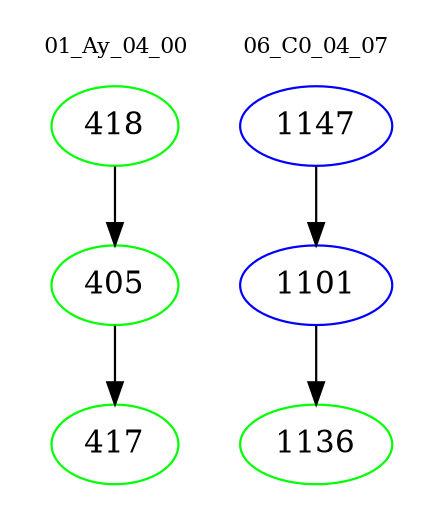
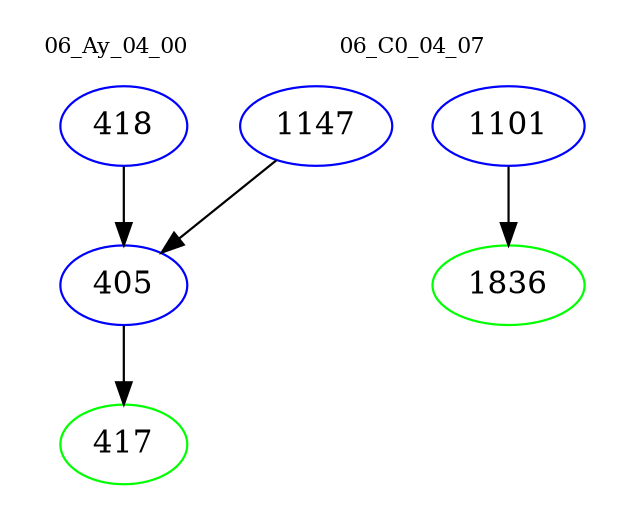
(116, 48) -> (116, 48)
(115, 126) -> (124, 126)
(316, 195) -> (237, 192)
(115, 285) -> (124, 285)
(316, 444) -> (509, 285)
